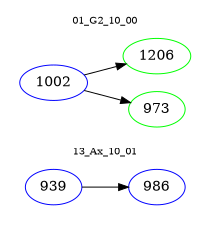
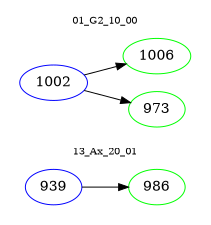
(157, 56) -> (157, 56)
(105, 152) -> (105, 152)
(157, 187) -> (157, 187)
